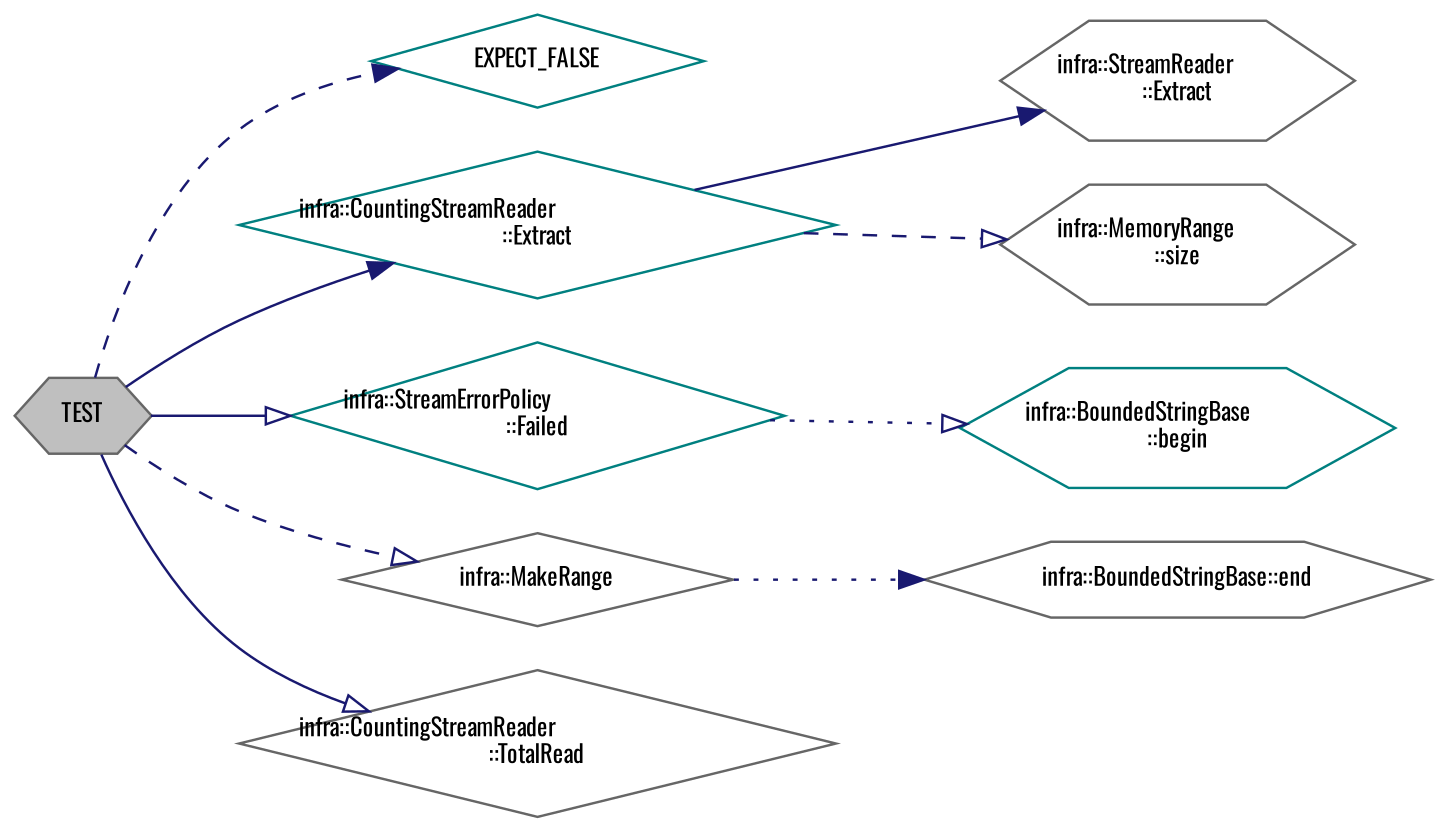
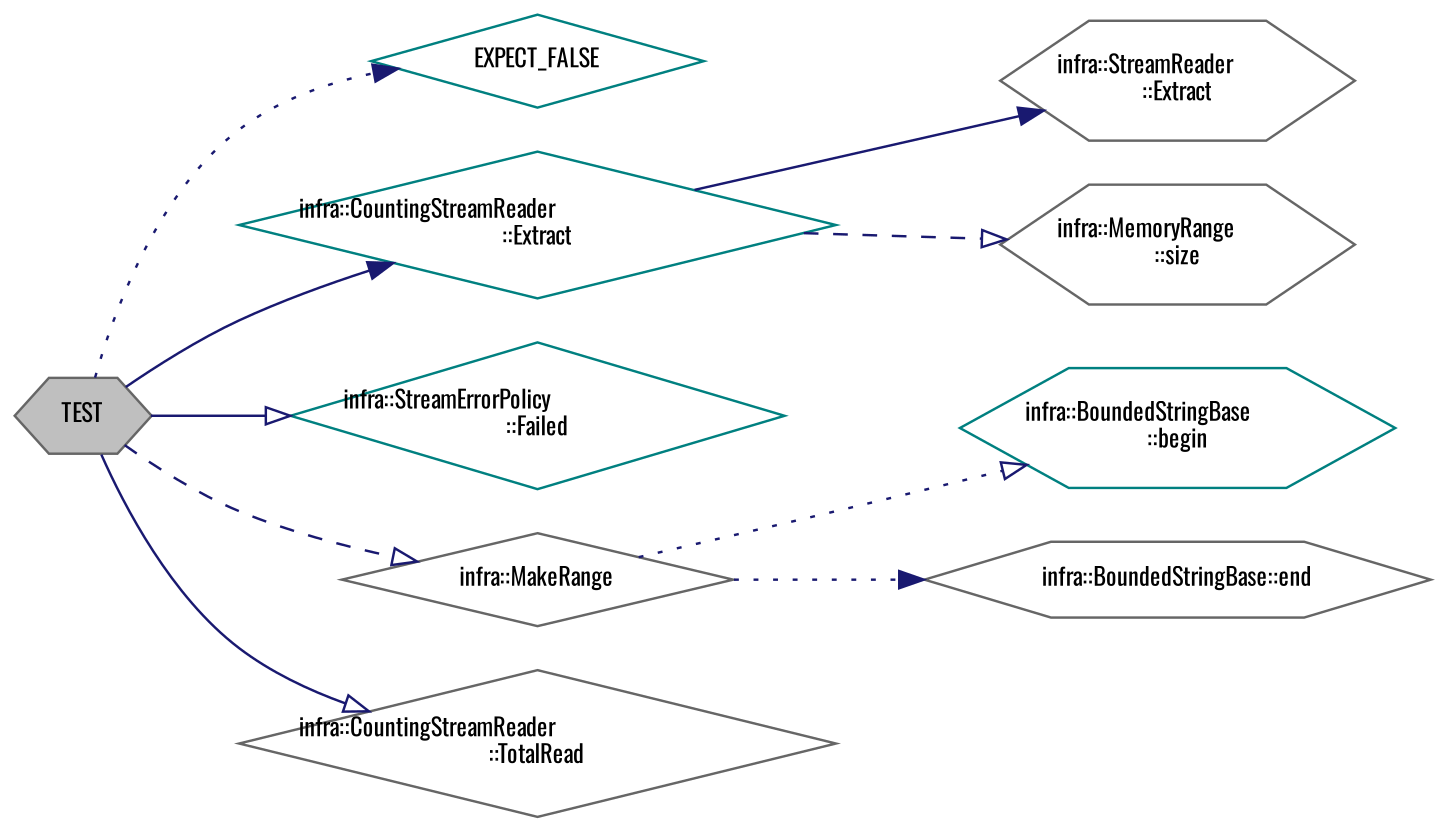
(189, 181) -> (189, 181)
(856, 422) -> (821, 515)
